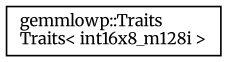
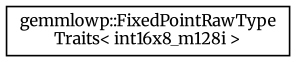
(114, 31) -> (148, 31)
